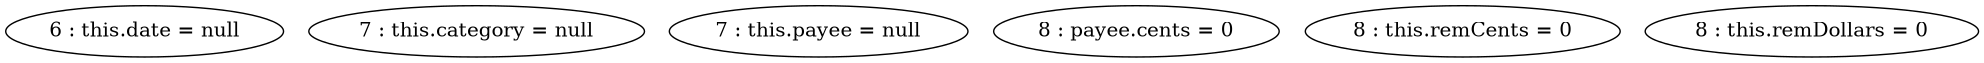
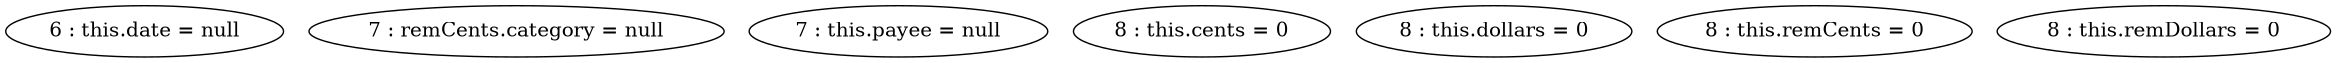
(477, 31) -> (517, 31)
(1136, 31) -> (1202, 31)
none -> (1494, 31)
